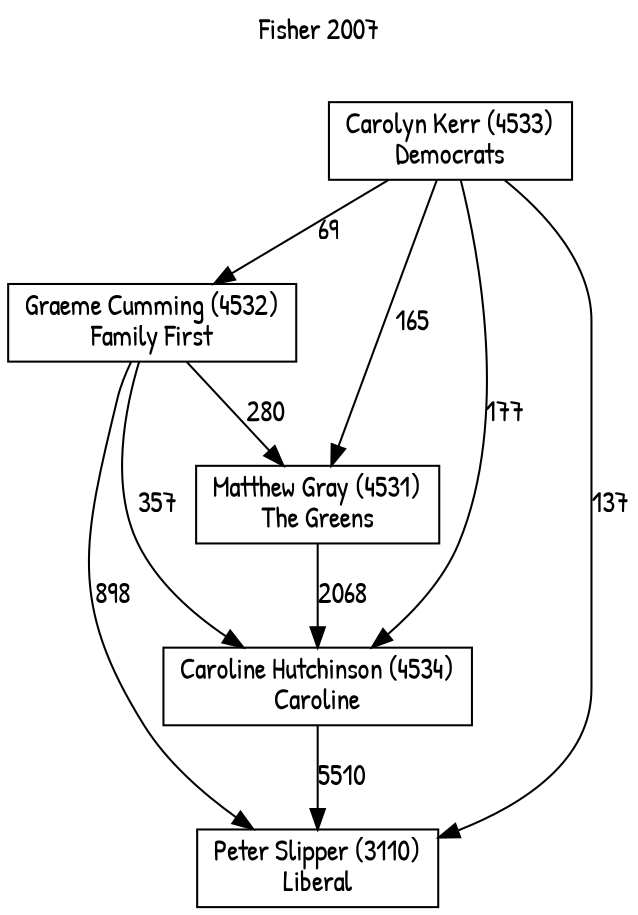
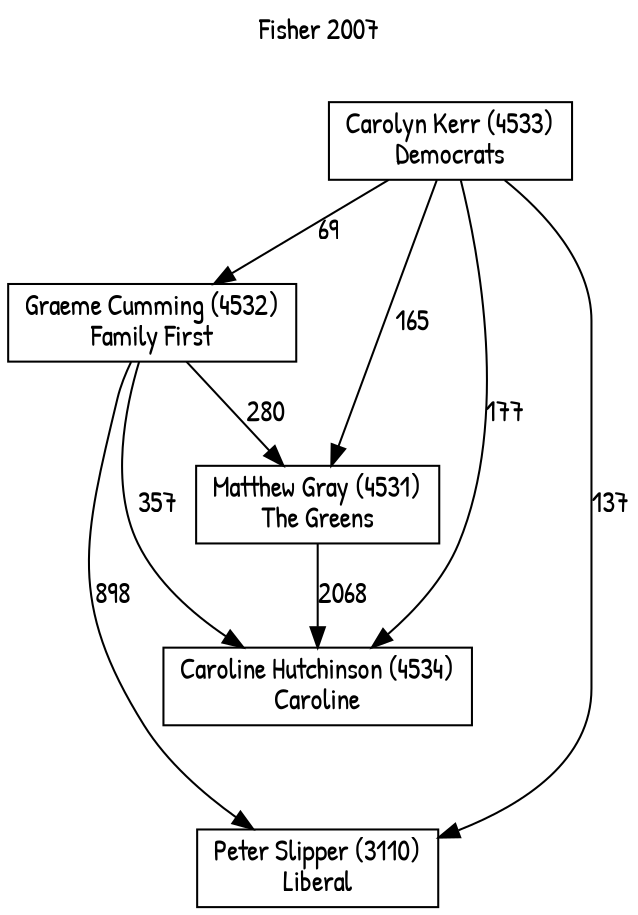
(318, 767) -> none
